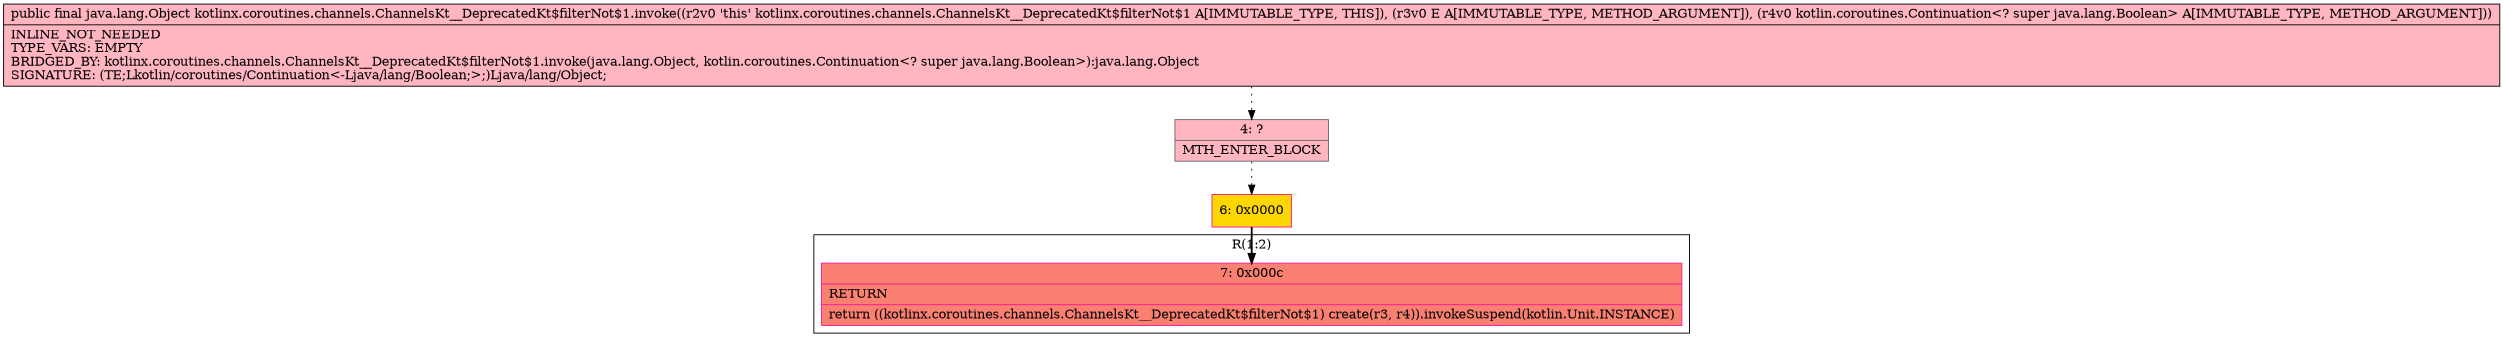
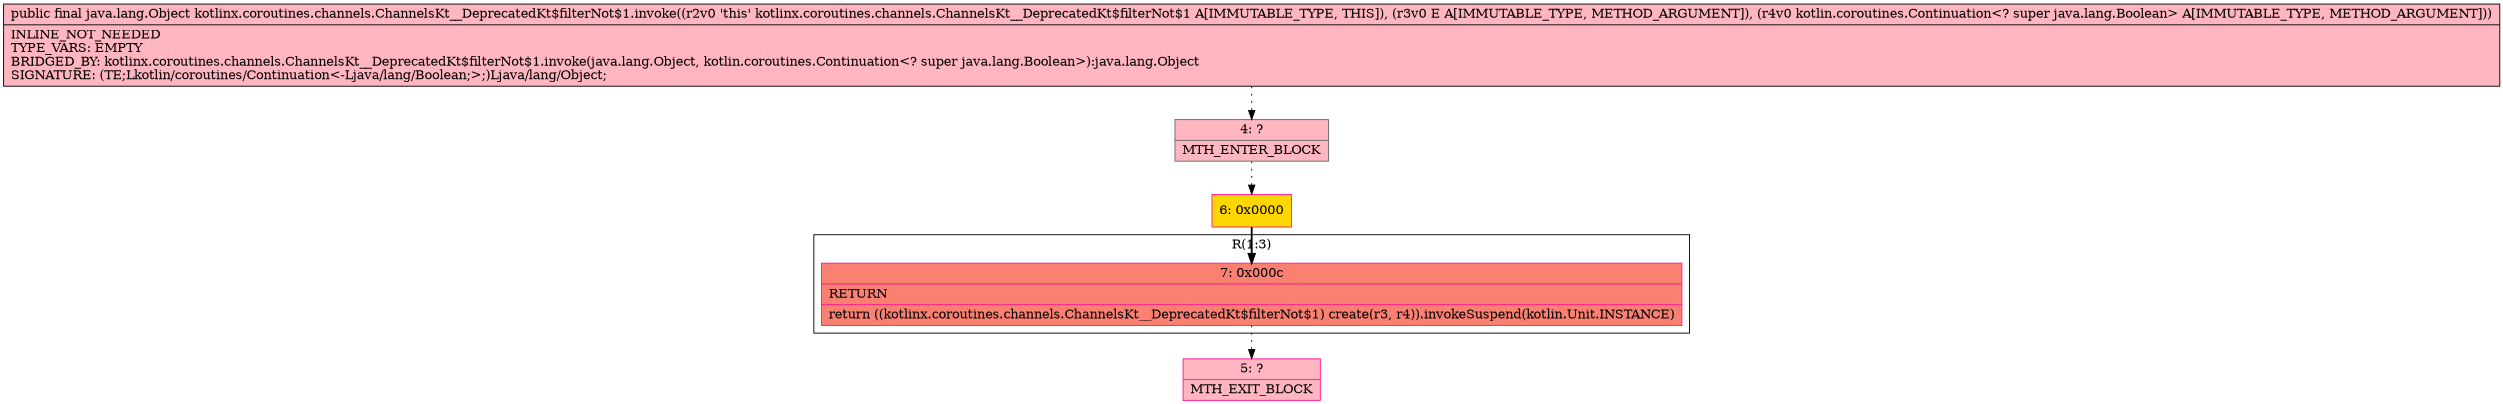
(1252, 245) -> (1252, 245)
none -> (1252, 380)
